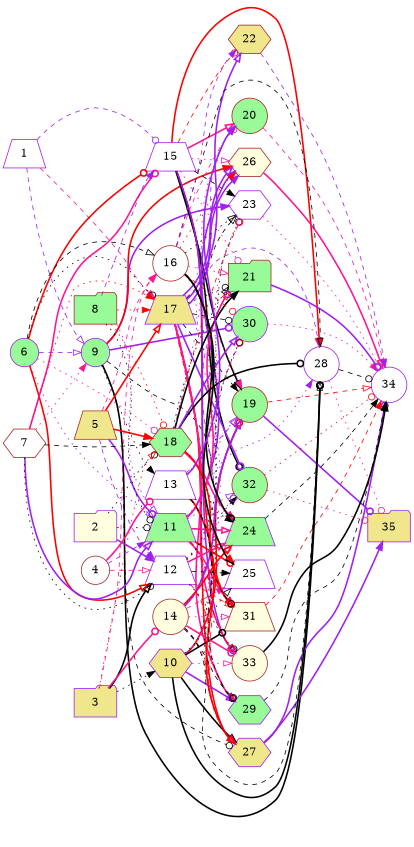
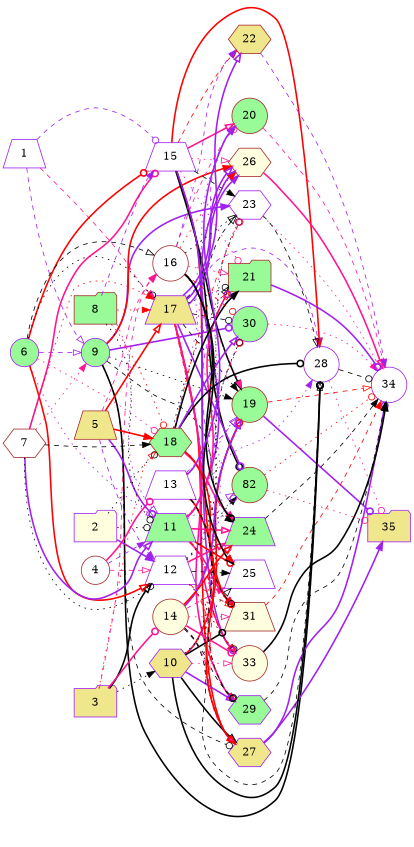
(202, 98) -> (202, 98)
(286, 105) -> (292, 265)
(123, 418) -> (167, 377)
(250, 485) -> (250, 485)
